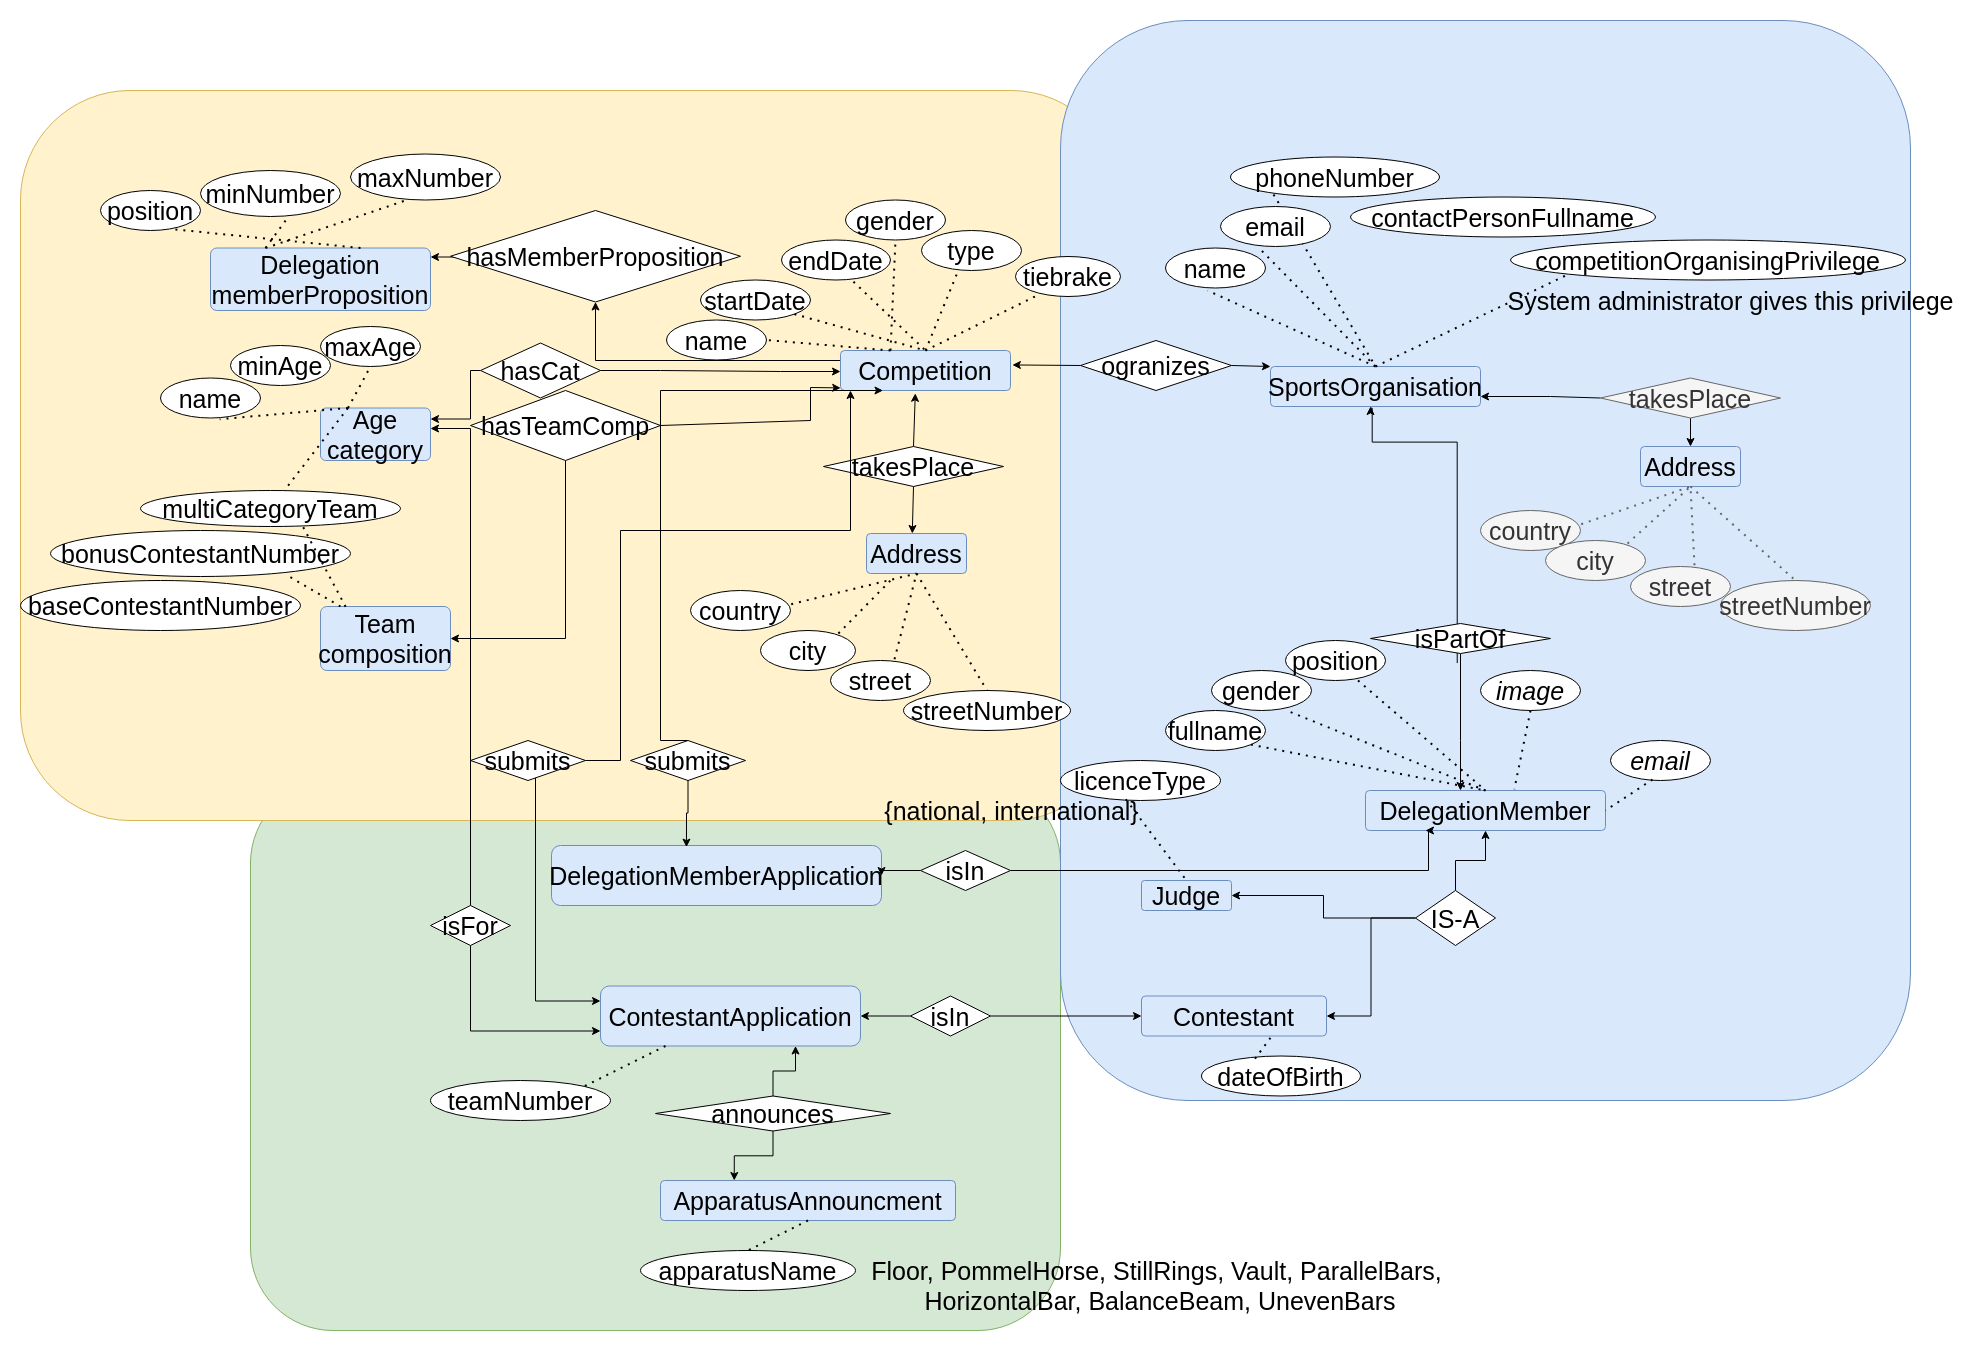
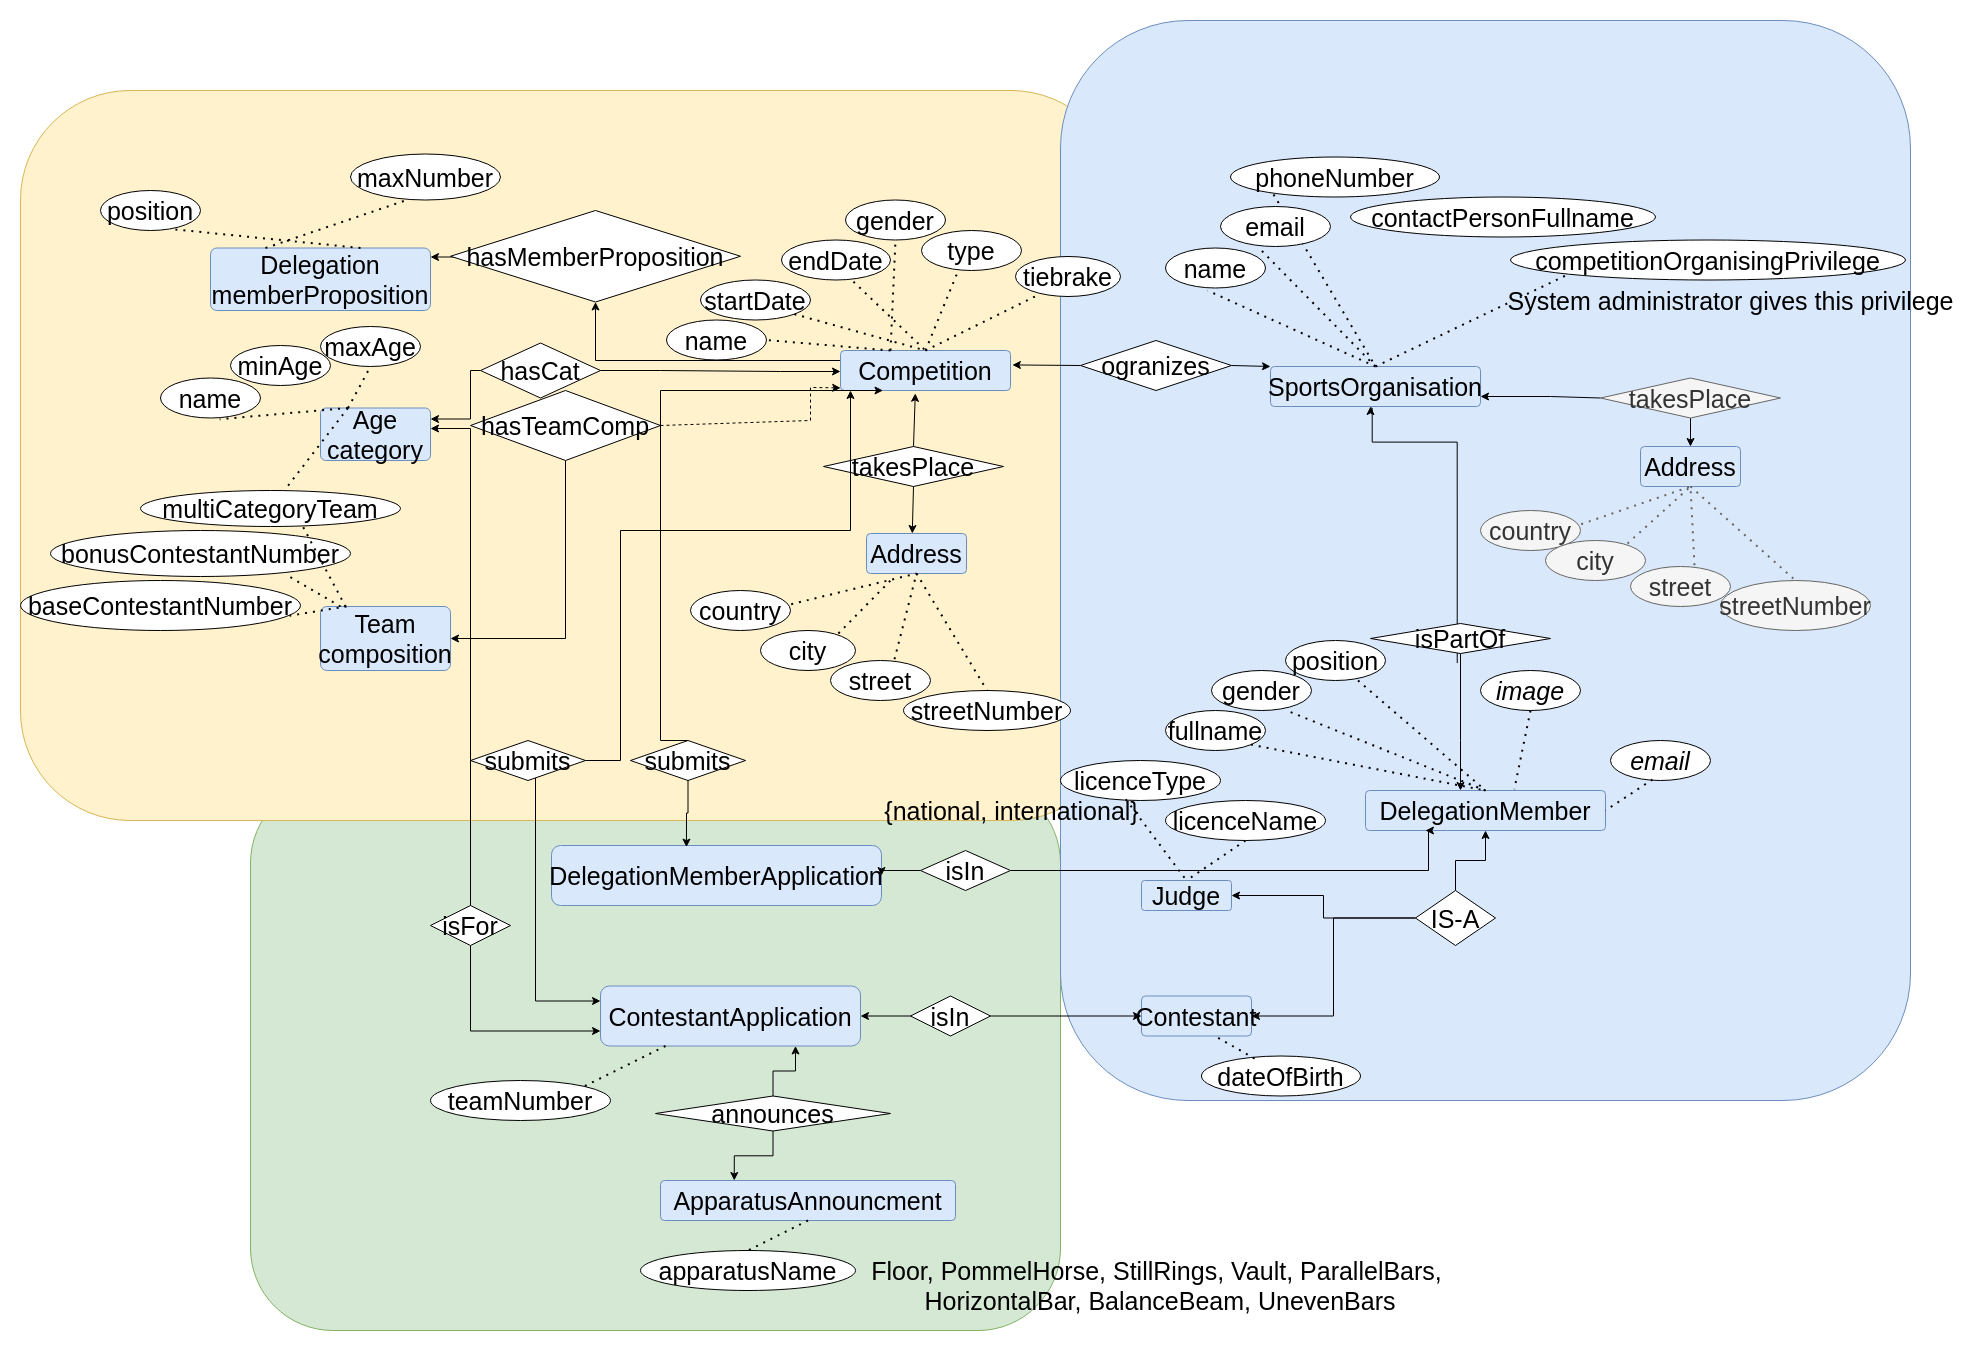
(271, 194) -> none
(277, 232) -> none
(763, 422) -> (763, 422)
none -> (319, 611)
none -> (1246, 821)
none -> (1217, 860)
(1234, 1016) -> (1197, 1016)
